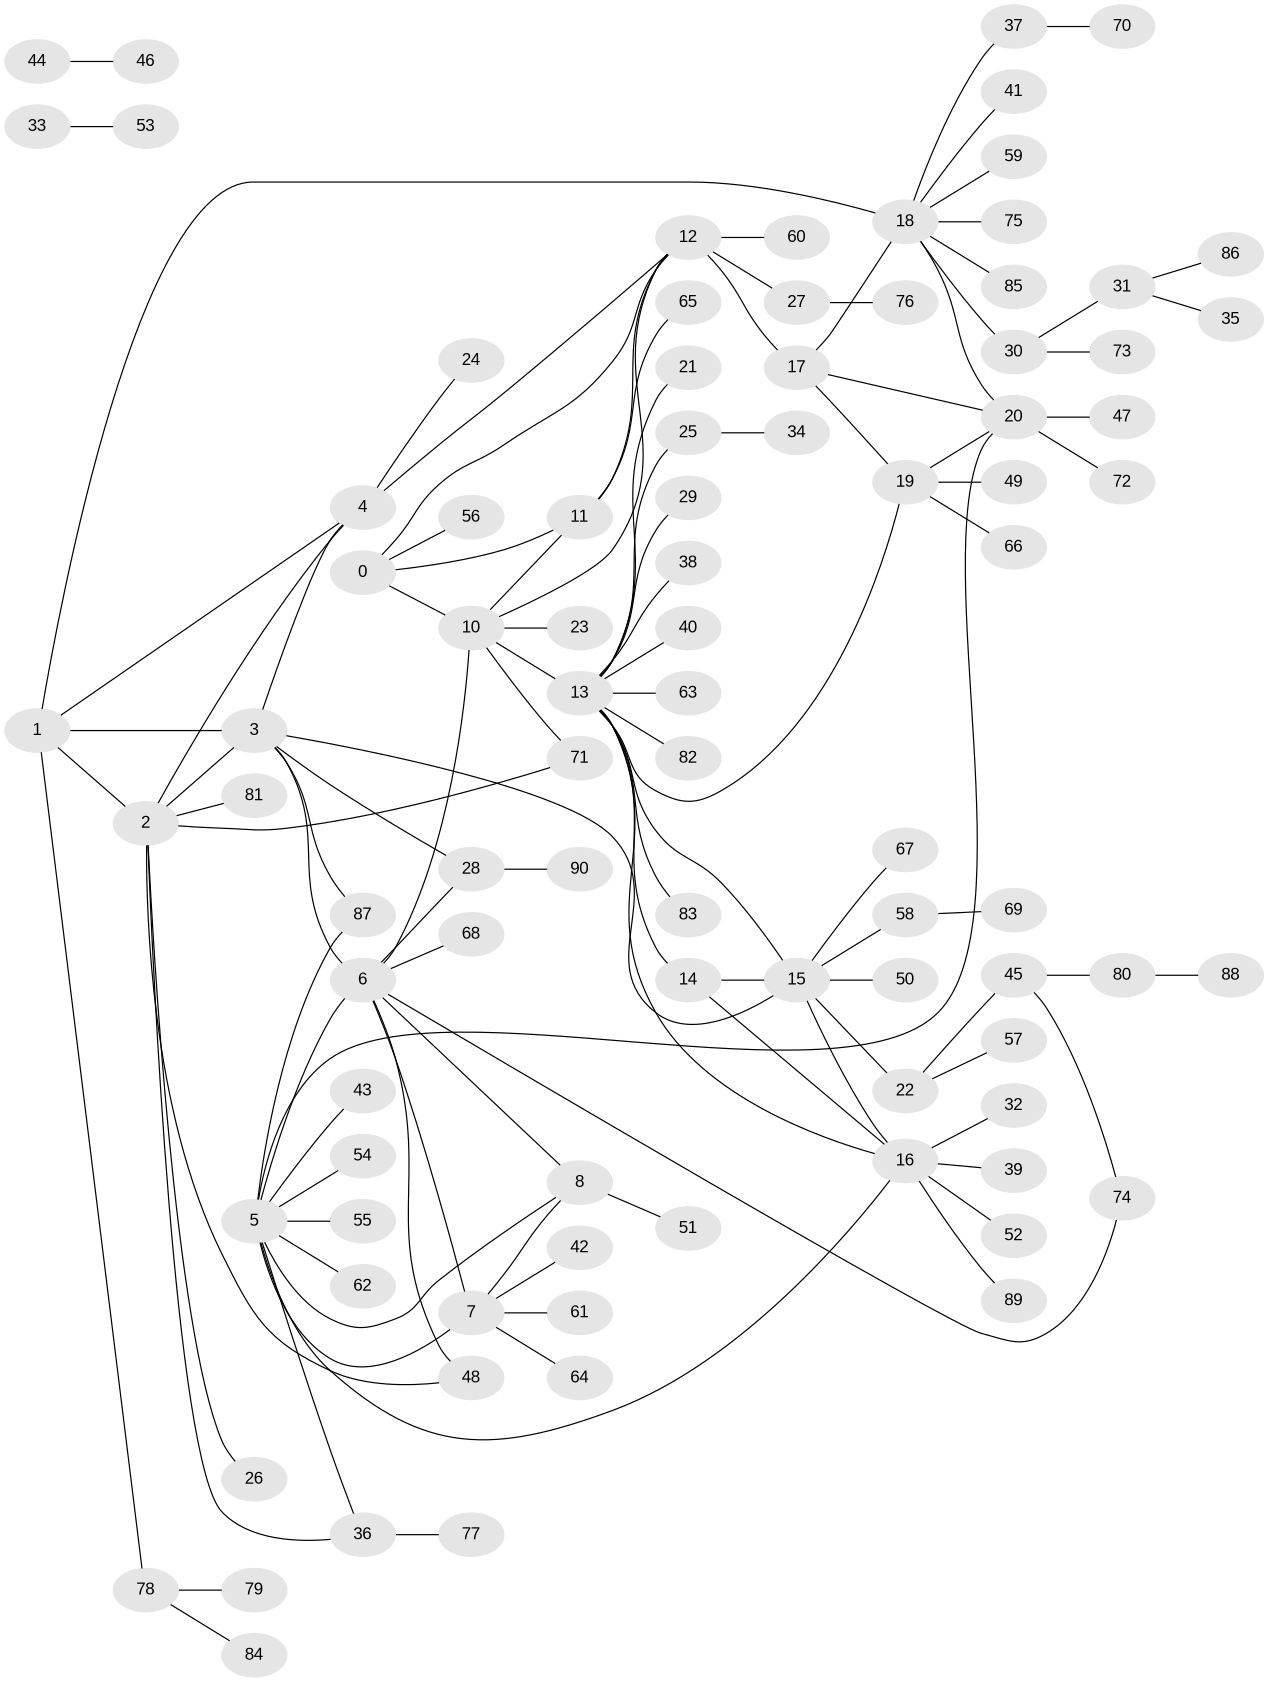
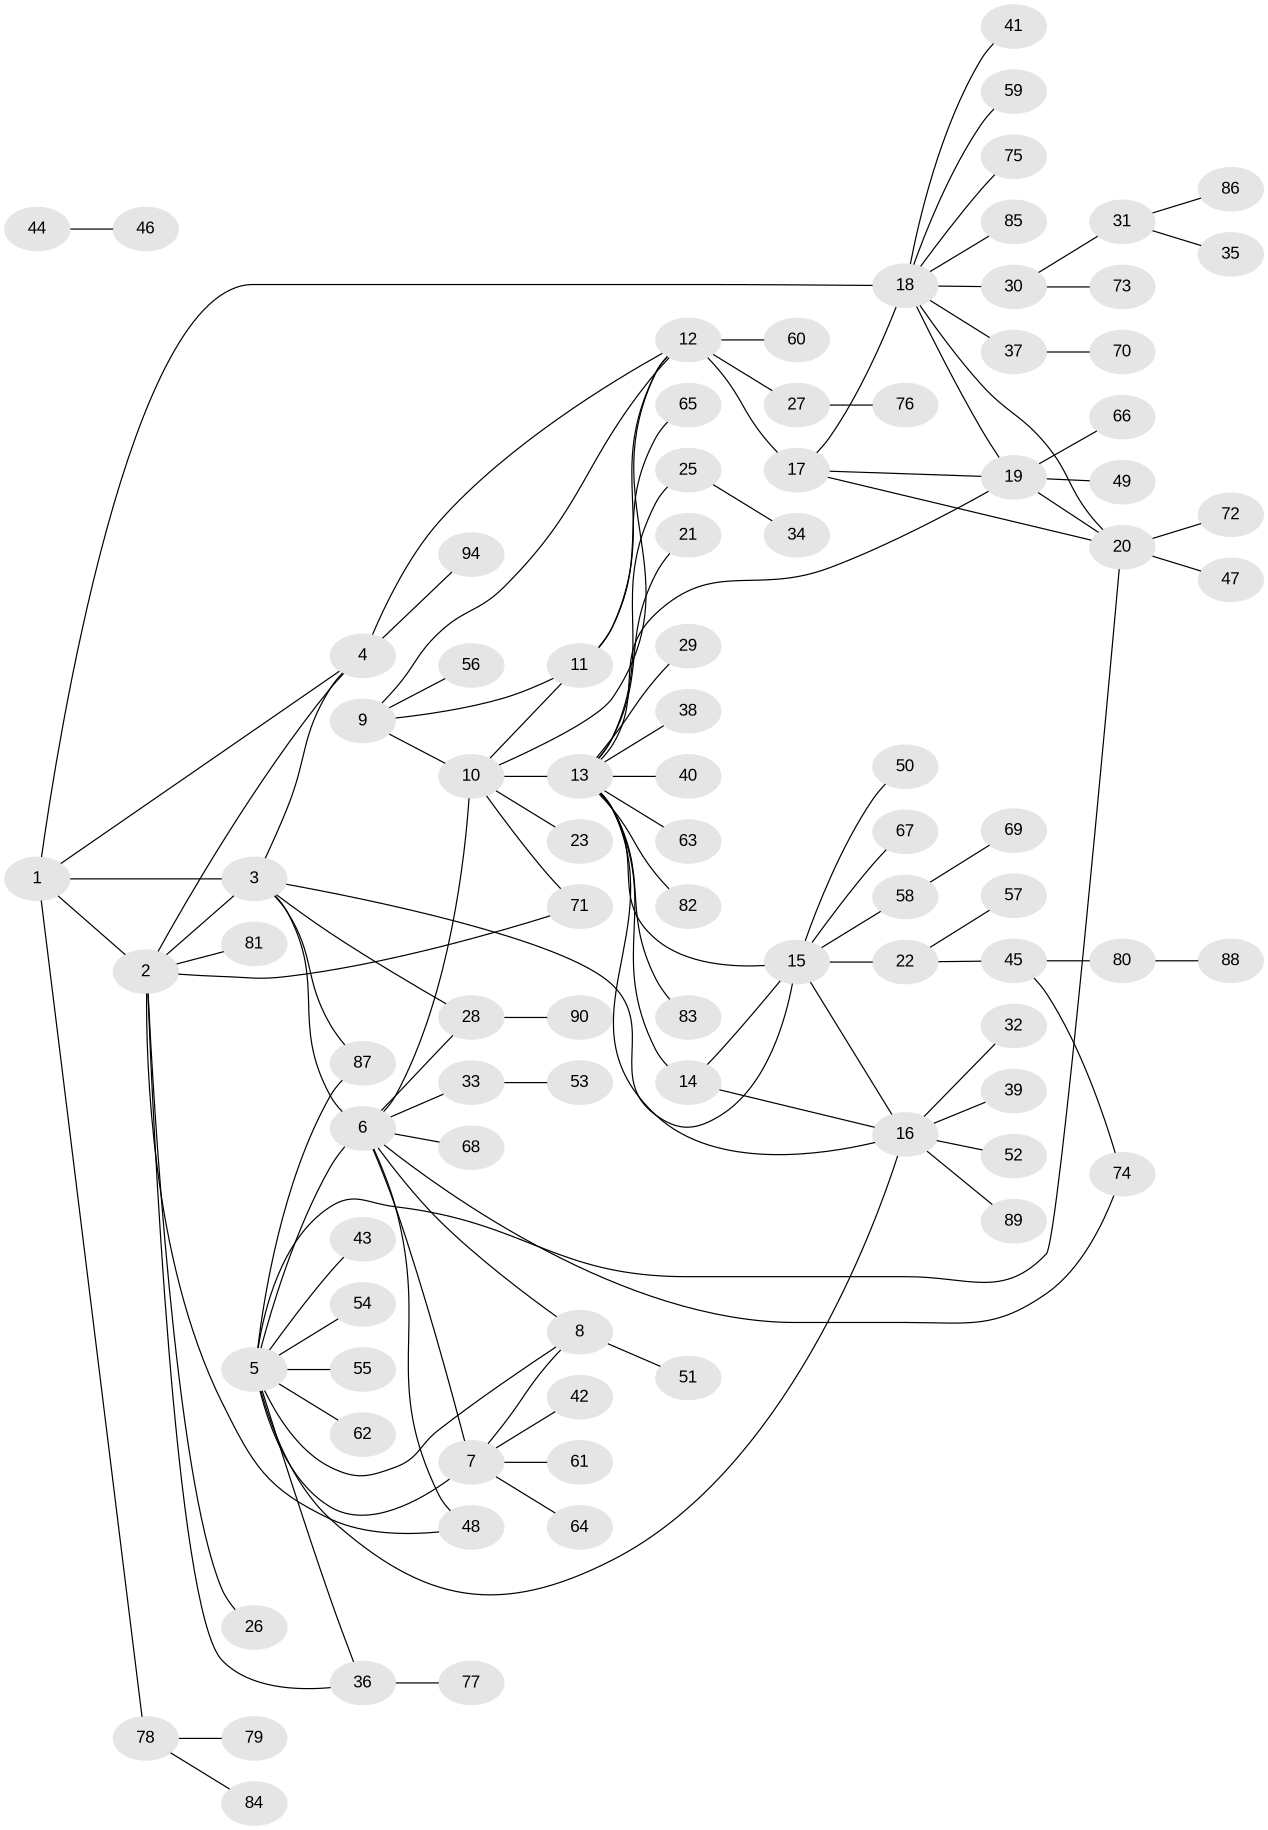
(471, 360) -> (471, 555)
none -> (956, 383)
(363, 573) -> (363, 721)
none -> (417, 1105)
